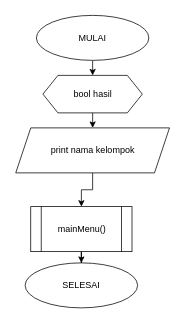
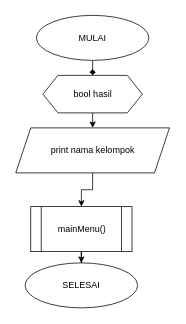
(93, 69) -> (93, 68)
